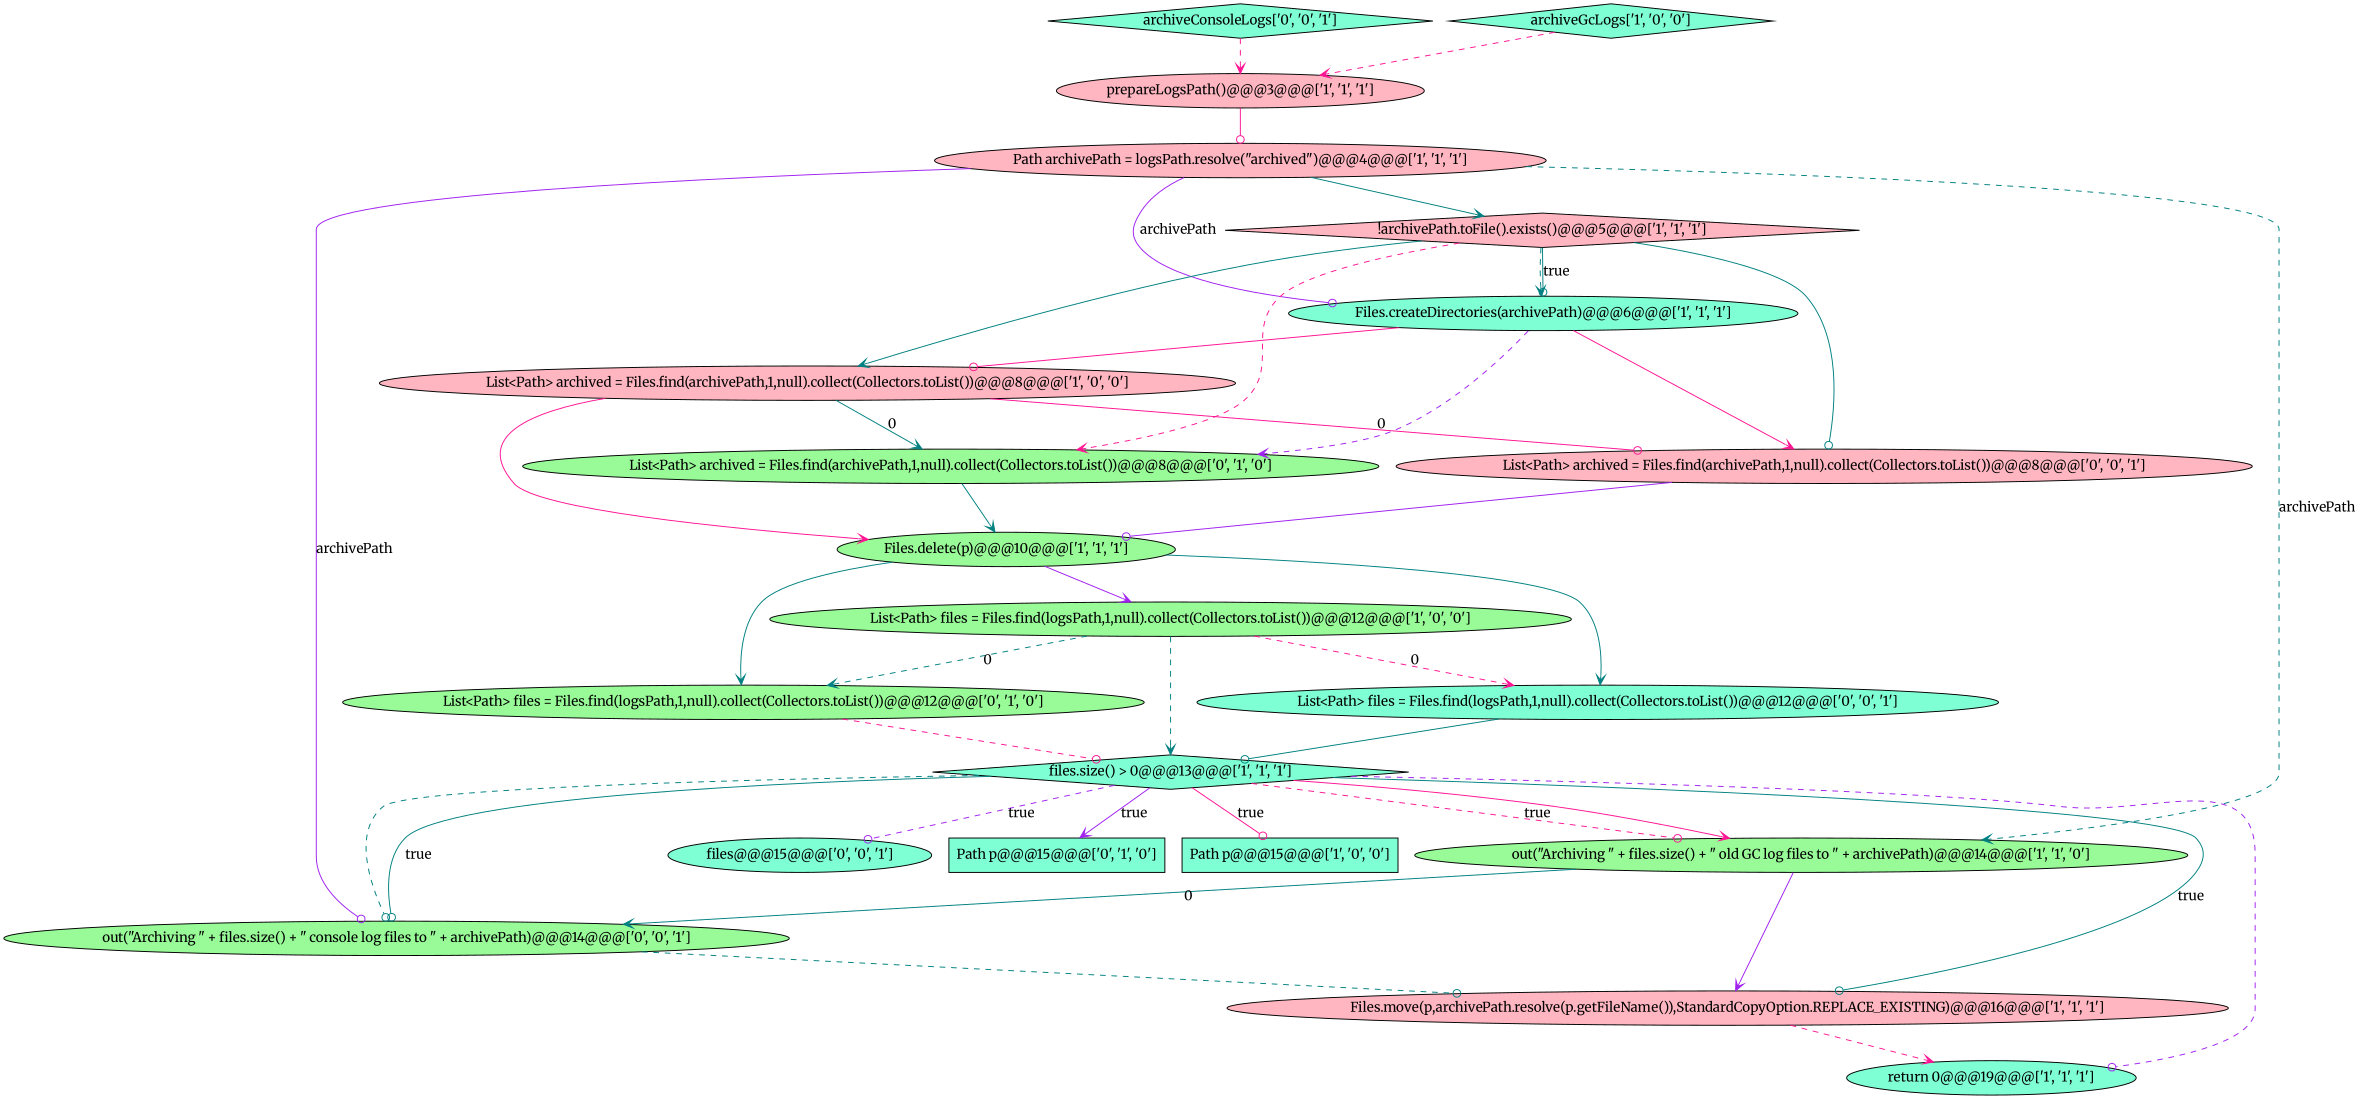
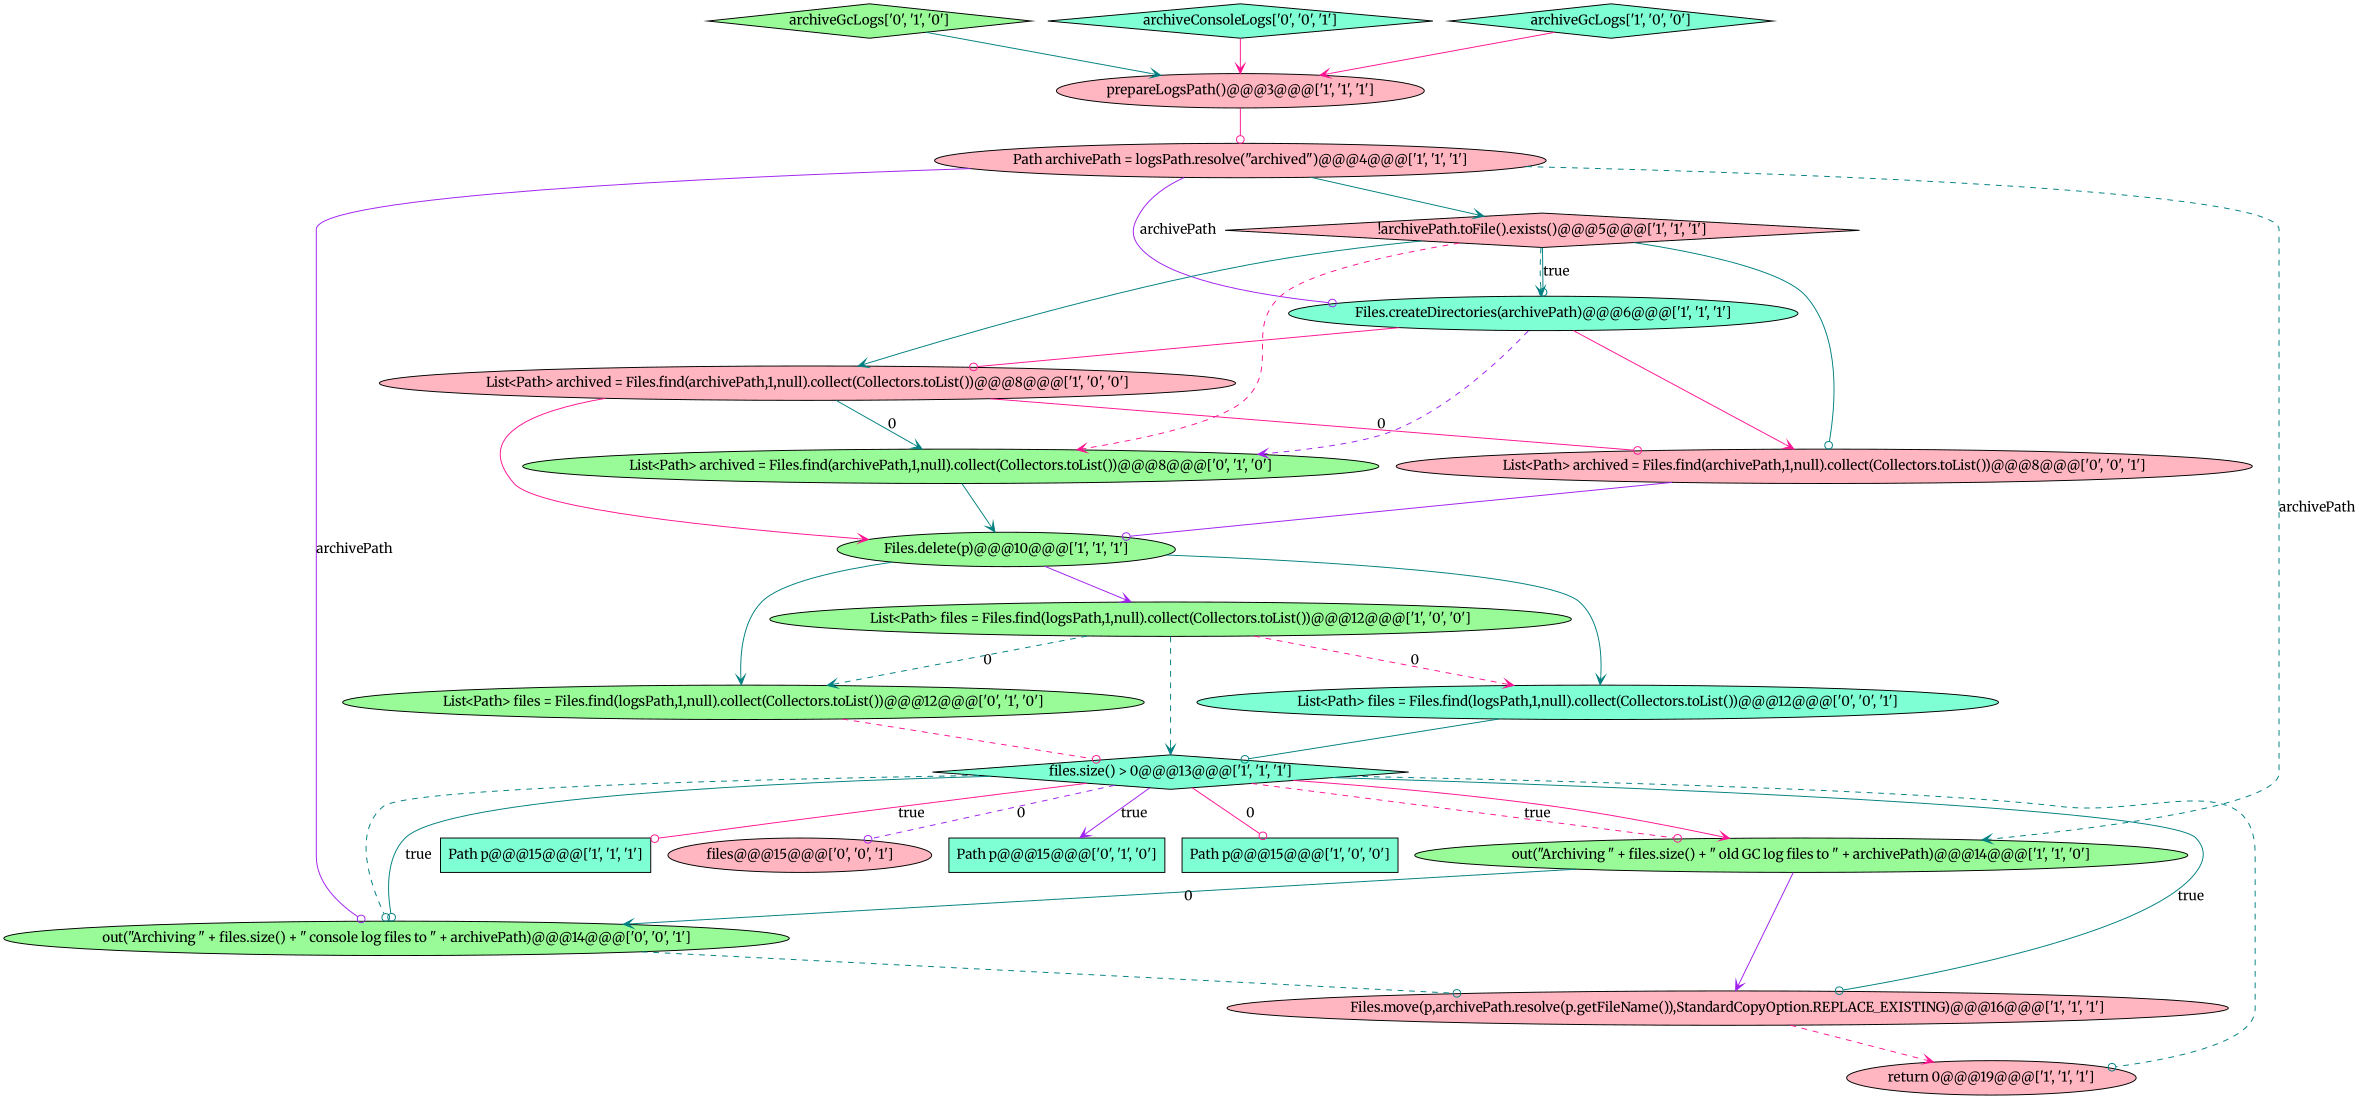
none -> (870, 21)
(1240, 51) -> (1240, 51)
(1442, 53) -> (1442, 53)
(1976, 799) -> (1976, 799)
(1021, 814) -> (1021, 814)
(1251, 814) -> (1251, 814)
none -> (546, 855)
(800, 855) -> (800, 855)
(1991, 1078) -> (1991, 1078)
